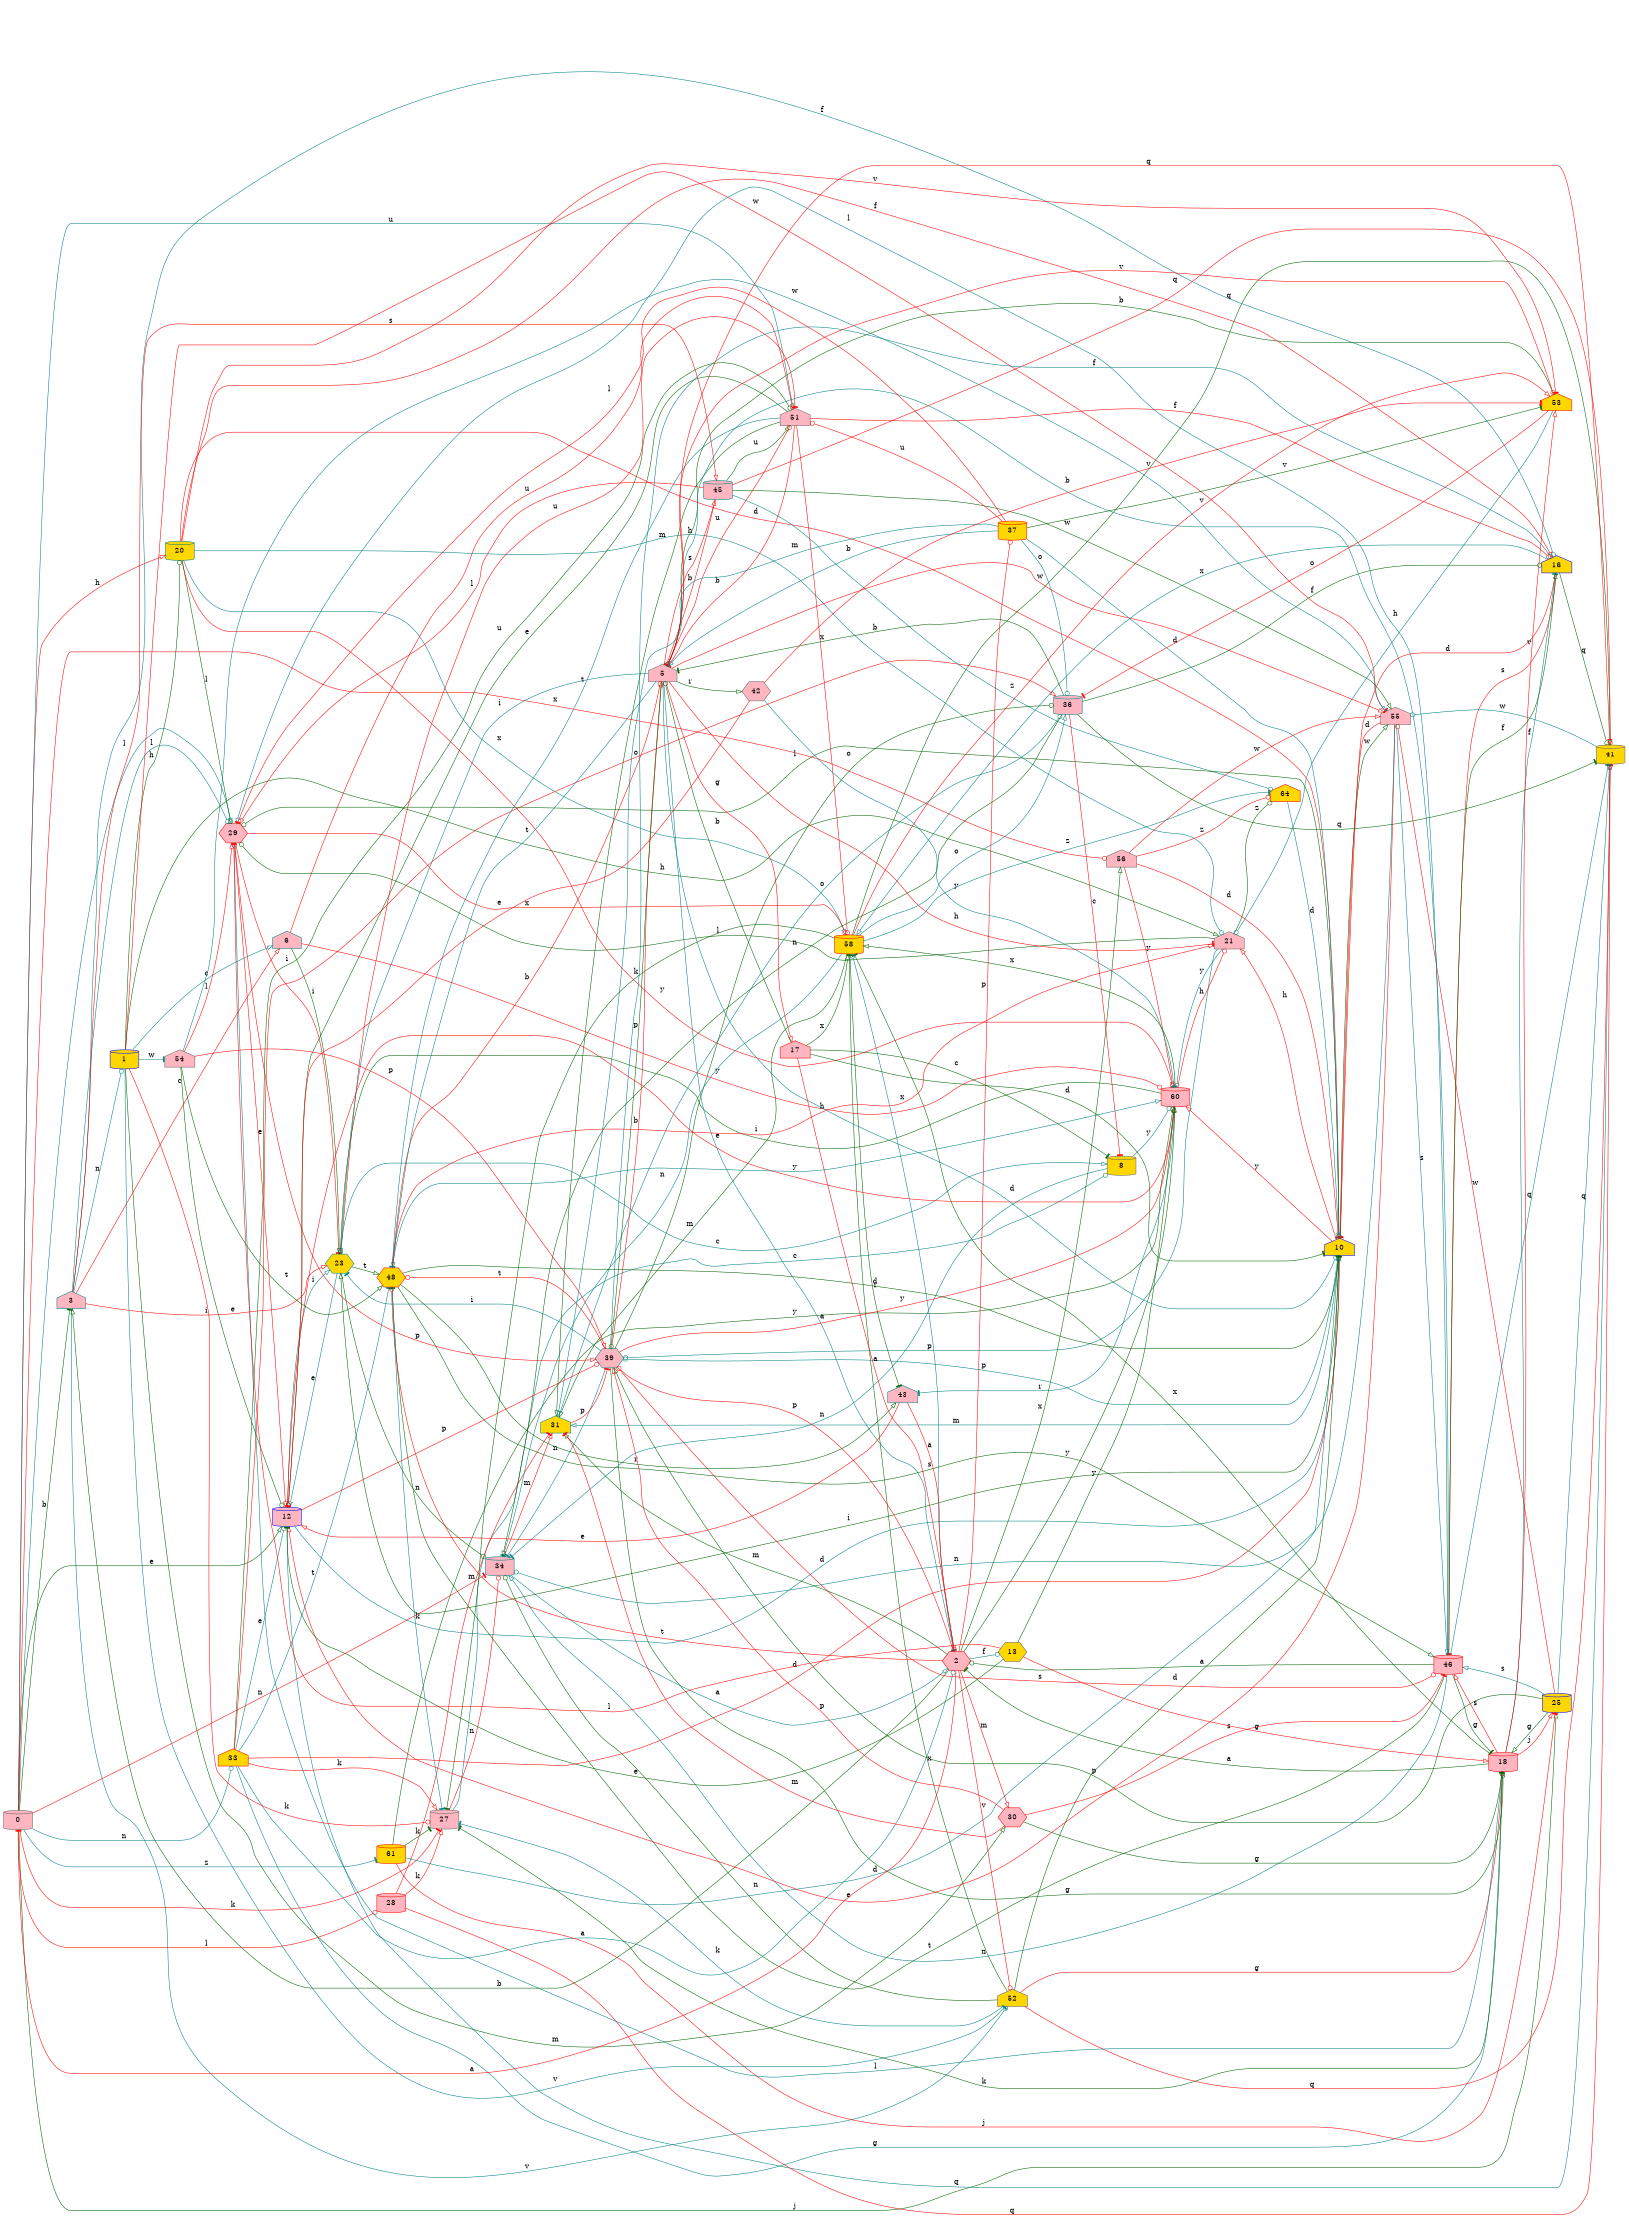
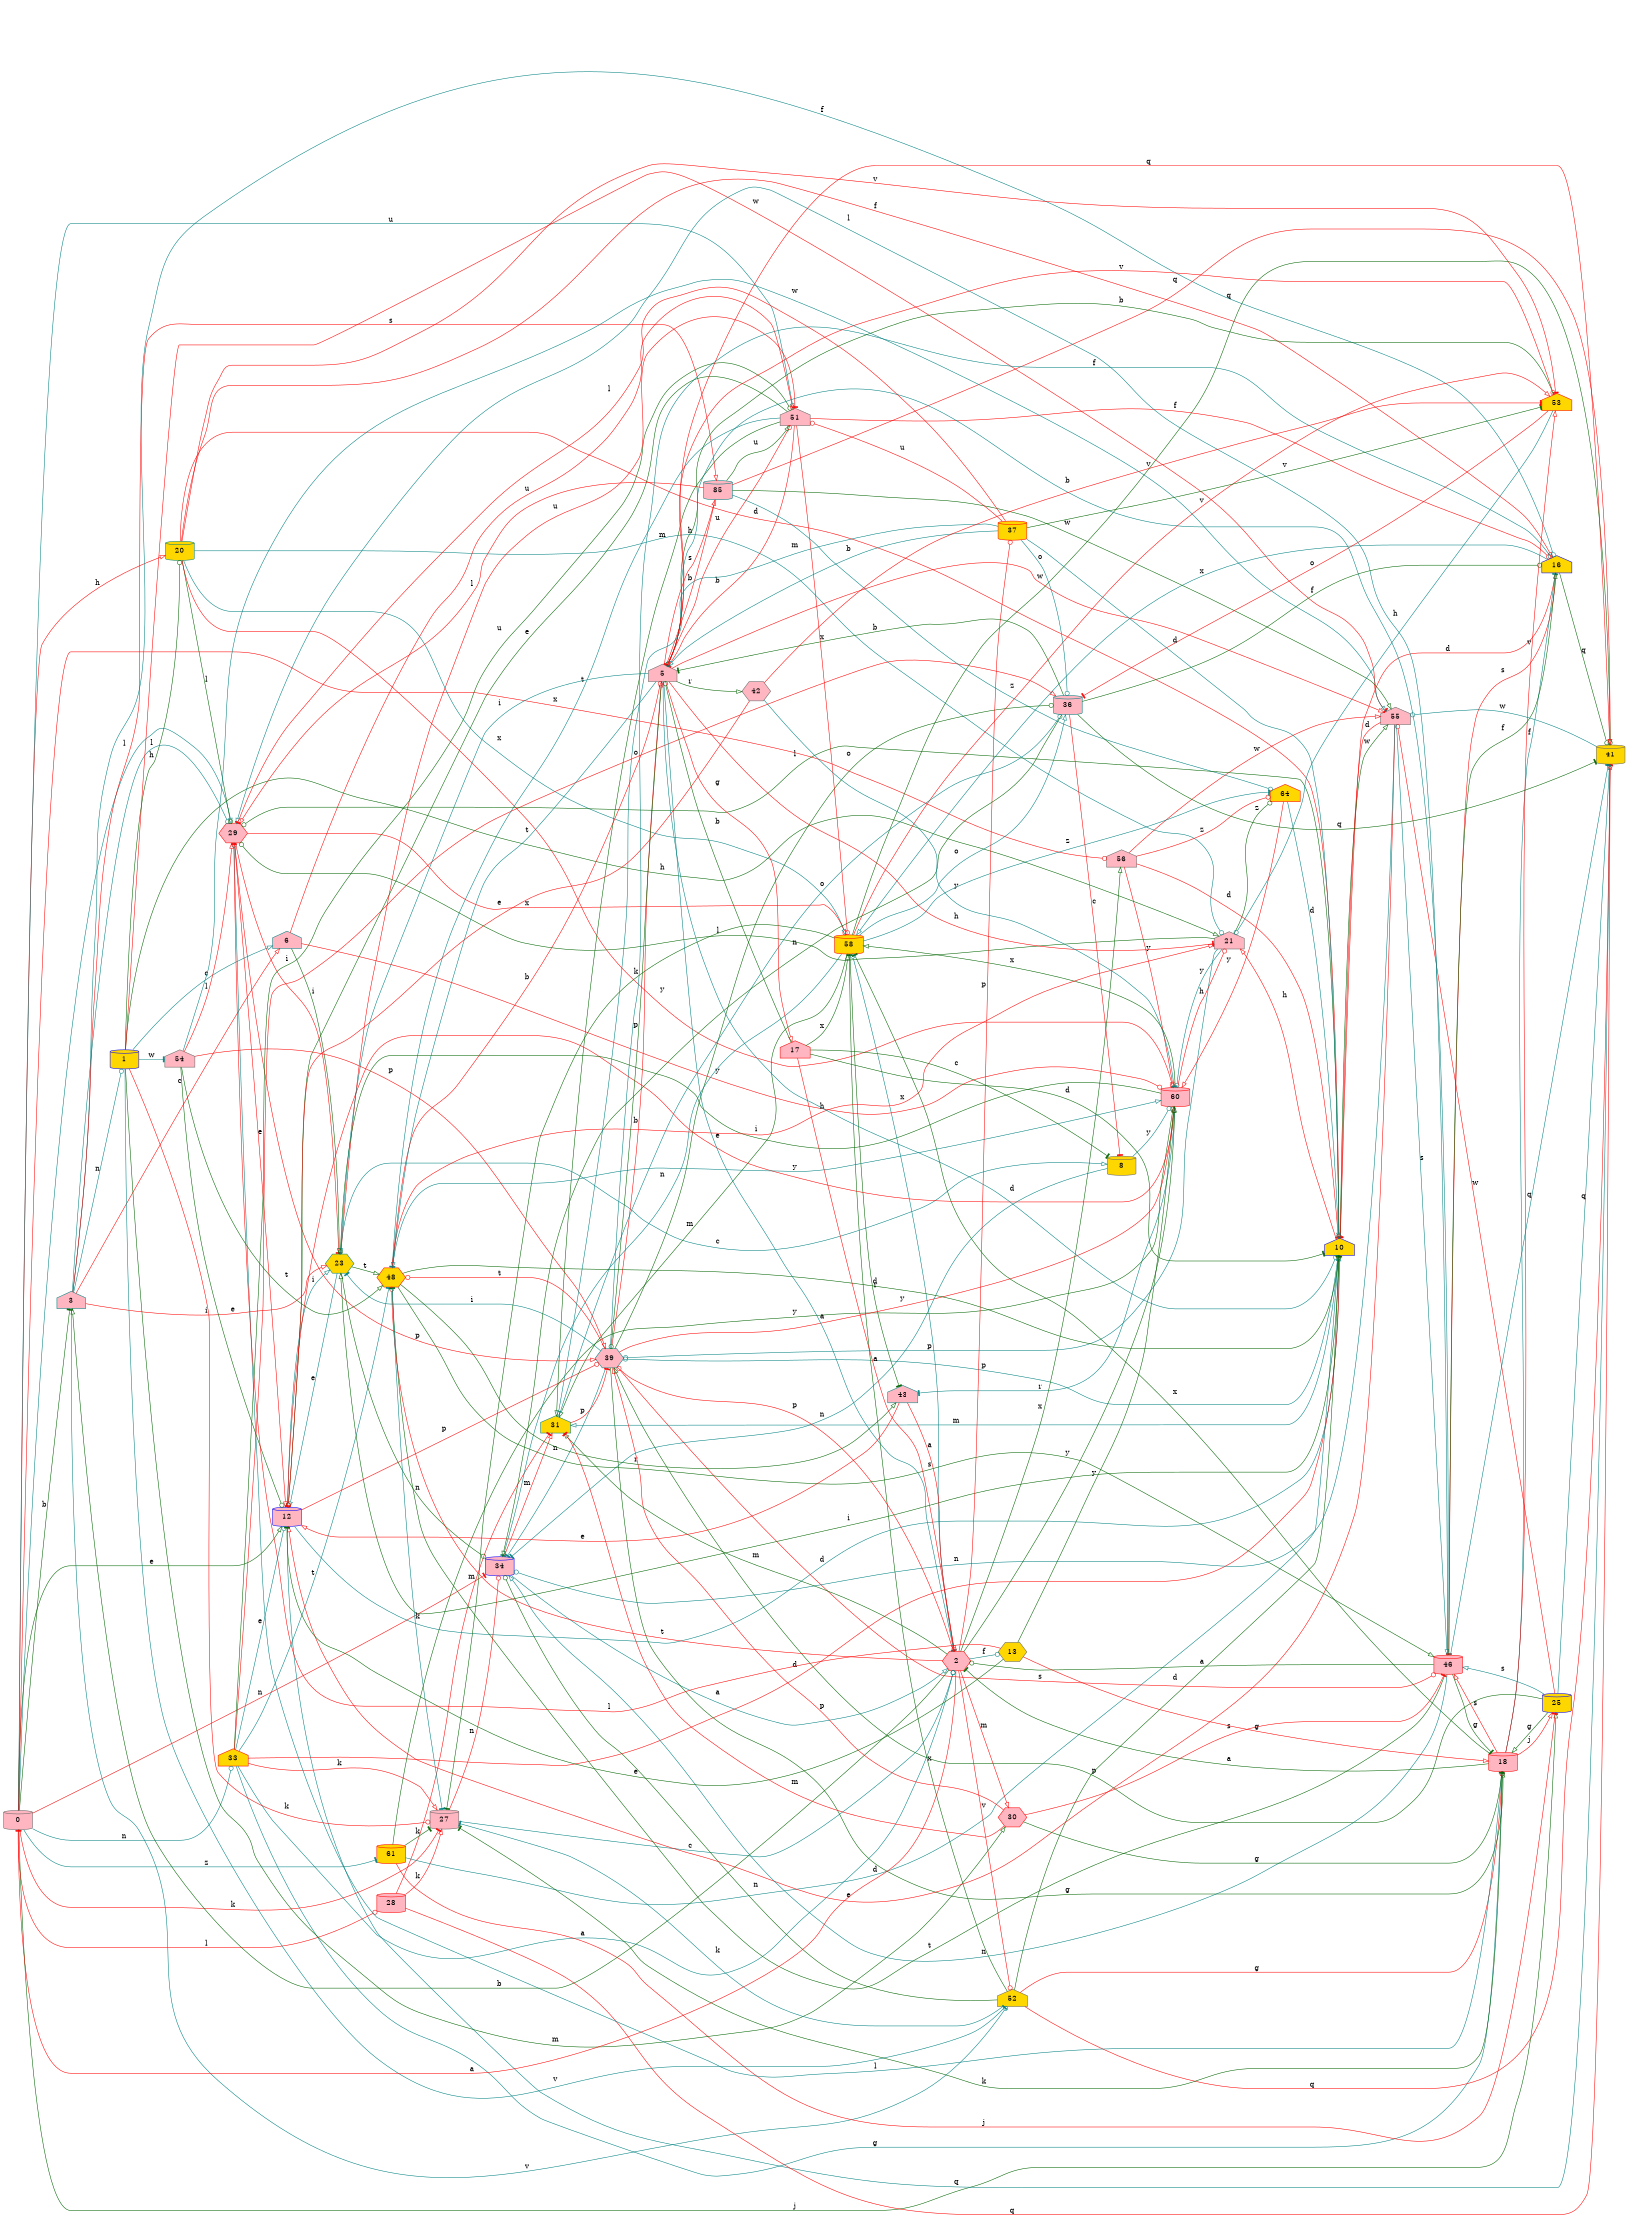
(718, 490) -> (718, 490)
(1261, 1176) -> (1250, 948)
(585, 1295) -> (732, 1854)
(500, 1566) -> (500, 1566)
